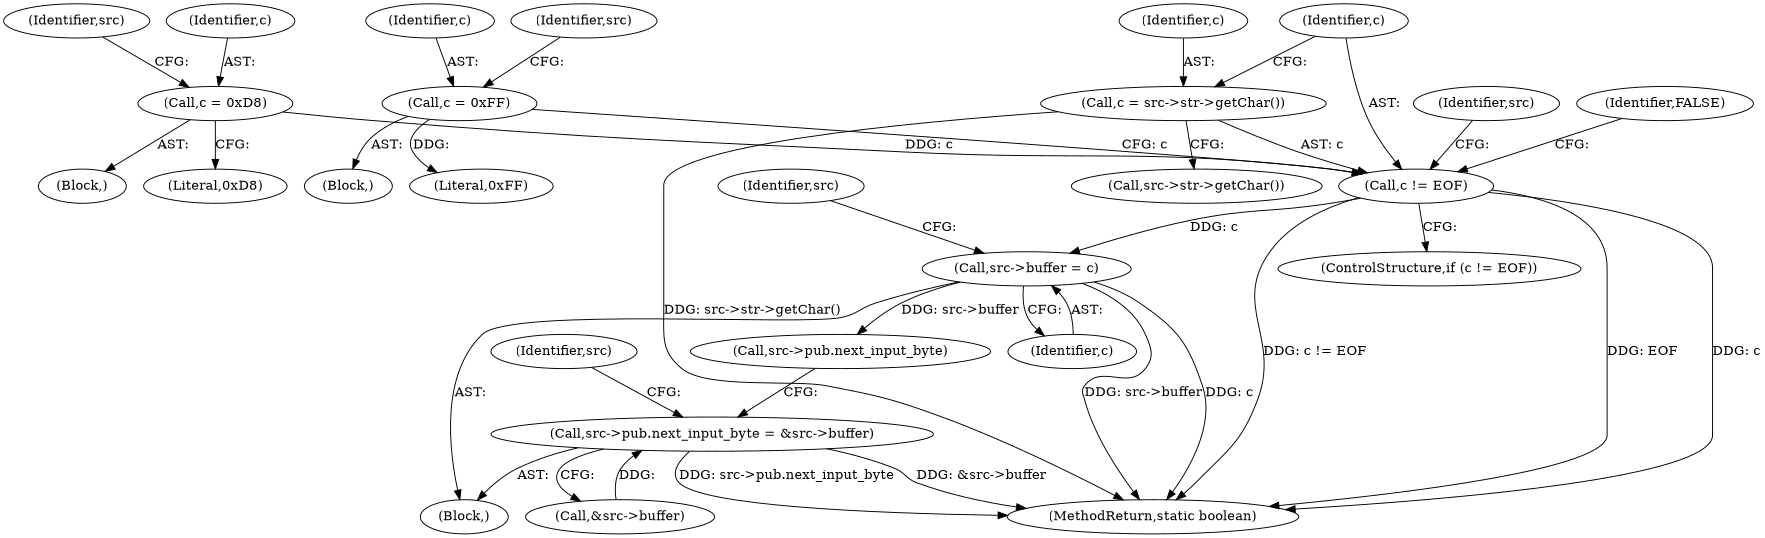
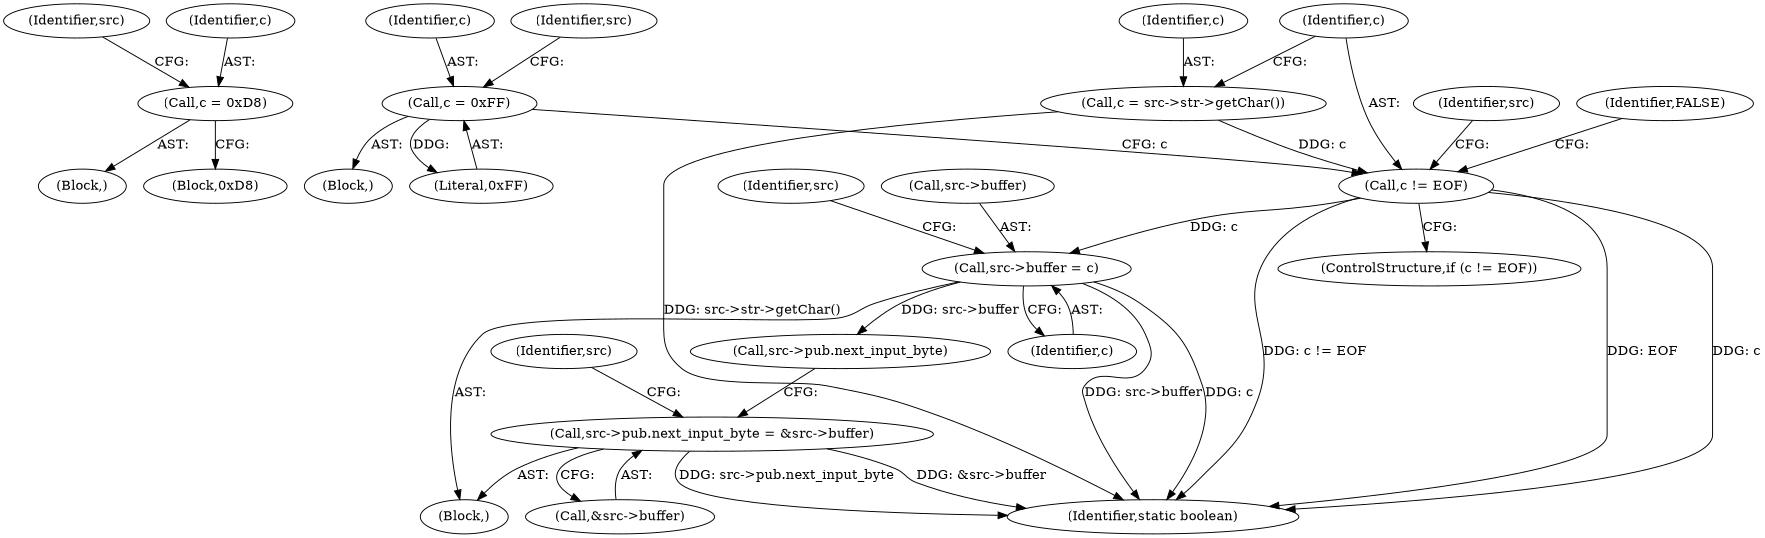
(1323, 145) -> (1323, 145)
(818, 148) -> none
none -> (472, 149)
(215, 186) -> (215, 186)
none -> (968, 186)
(1197, 186) -> none
(639, 475) -> (639, 475)
(1153, 517) -> (1153, 517)
